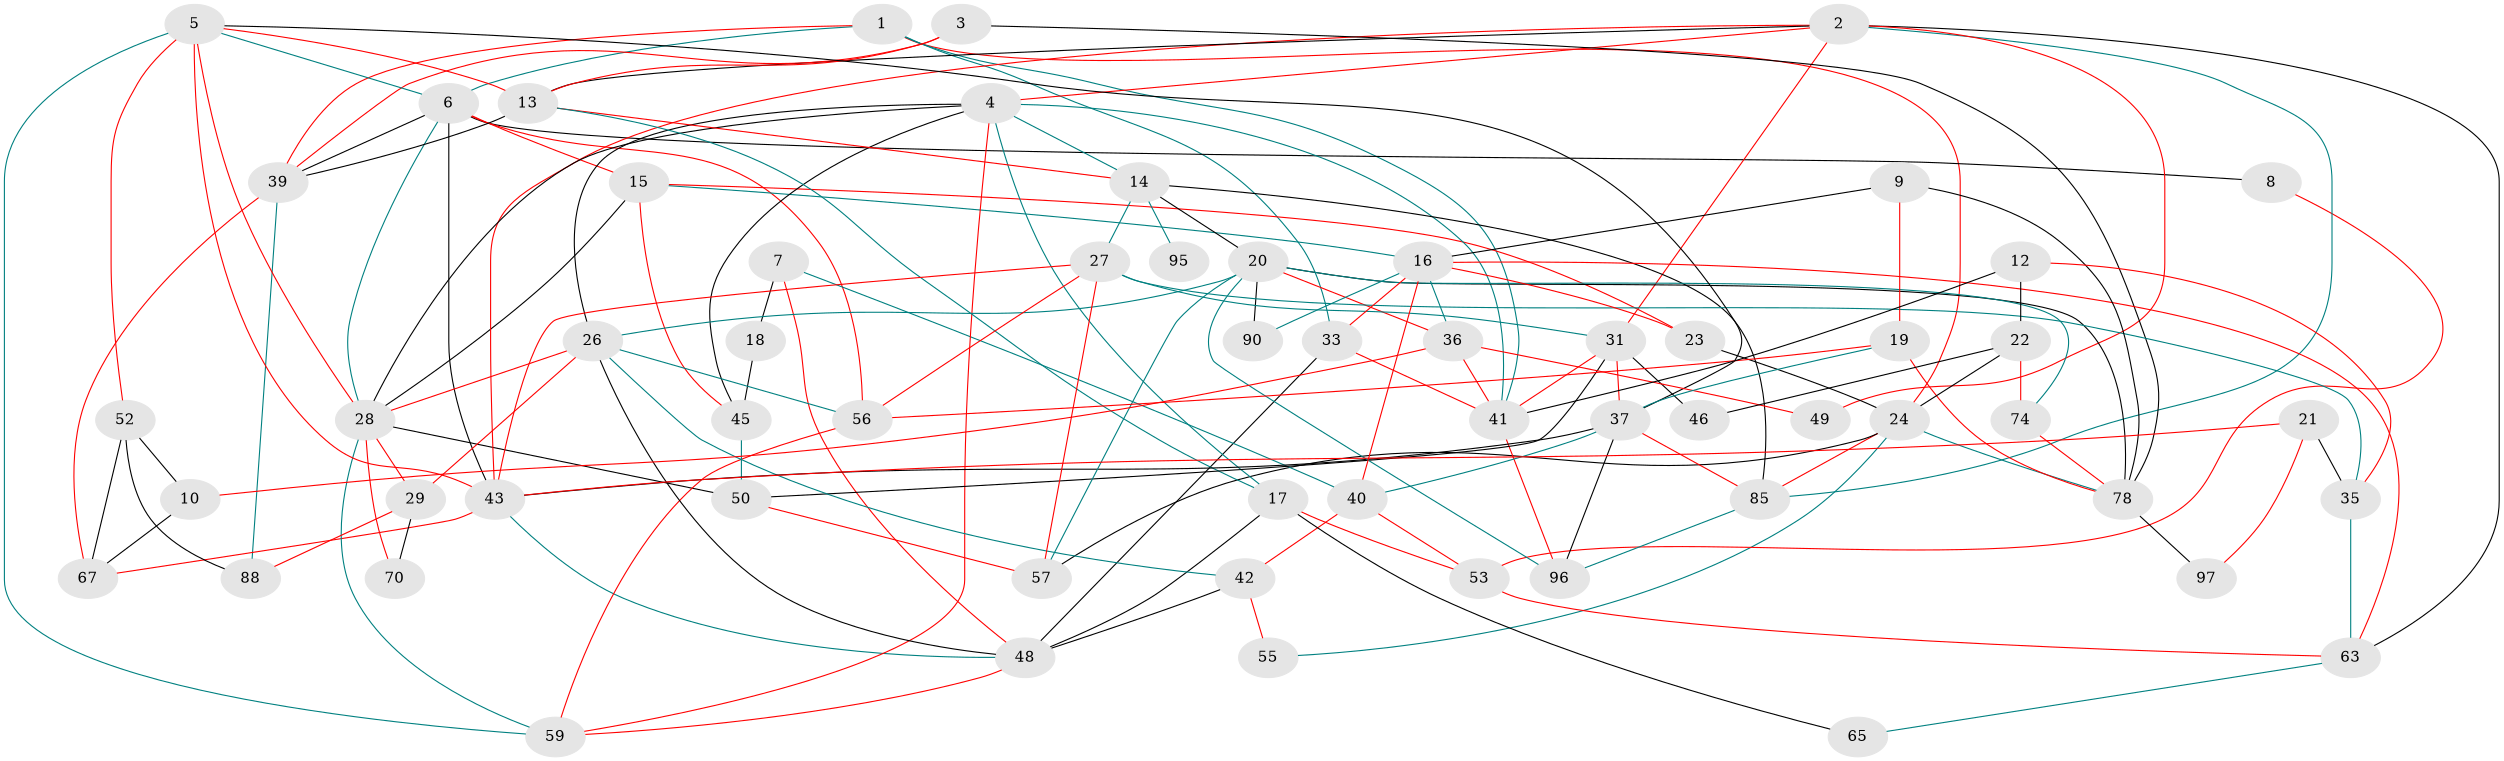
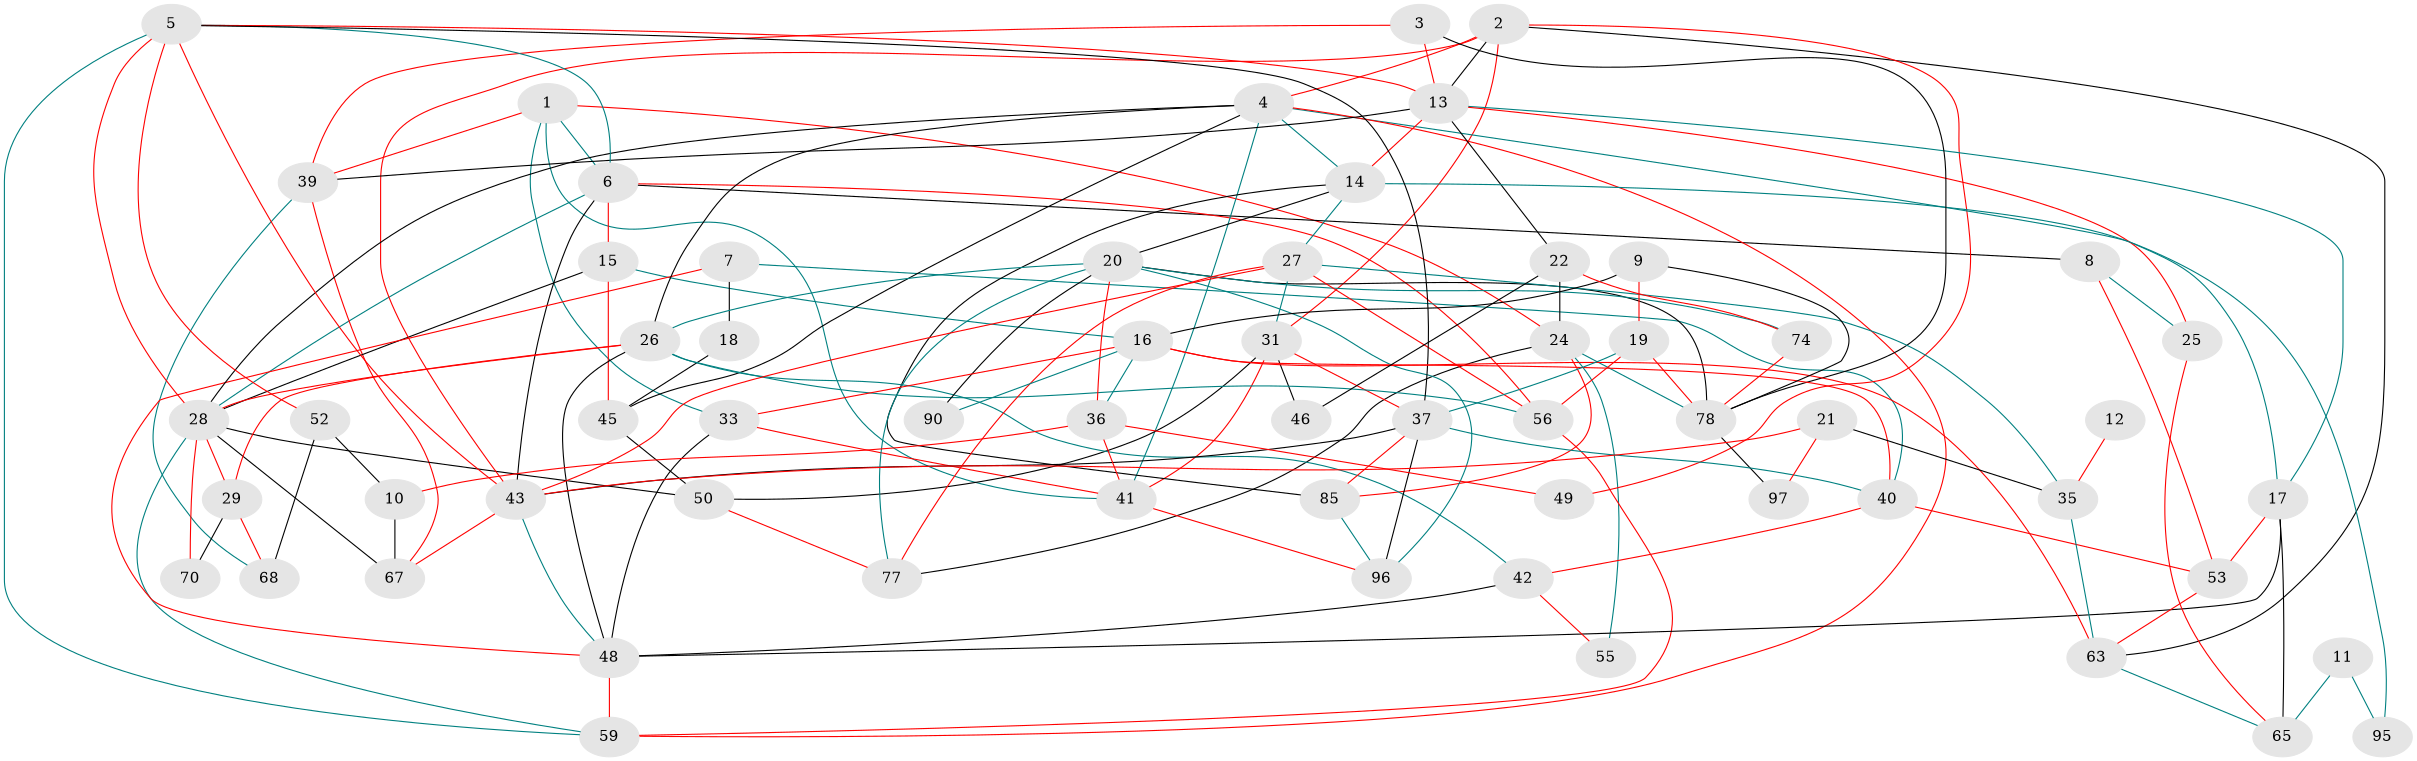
(363, 143) -> none
(2330, 279) -> none
(2021, 297) -> (1495, 177)
(1695, 341) -> none
none -> (2192, 341)
(1776, 348) -> none
(741, 467) -> (649, 454)
(107, 499) -> (301, 503)
(251, 579) -> (270, 579)
(1042, 579) -> (892, 579)
none -> (2343, 658)
